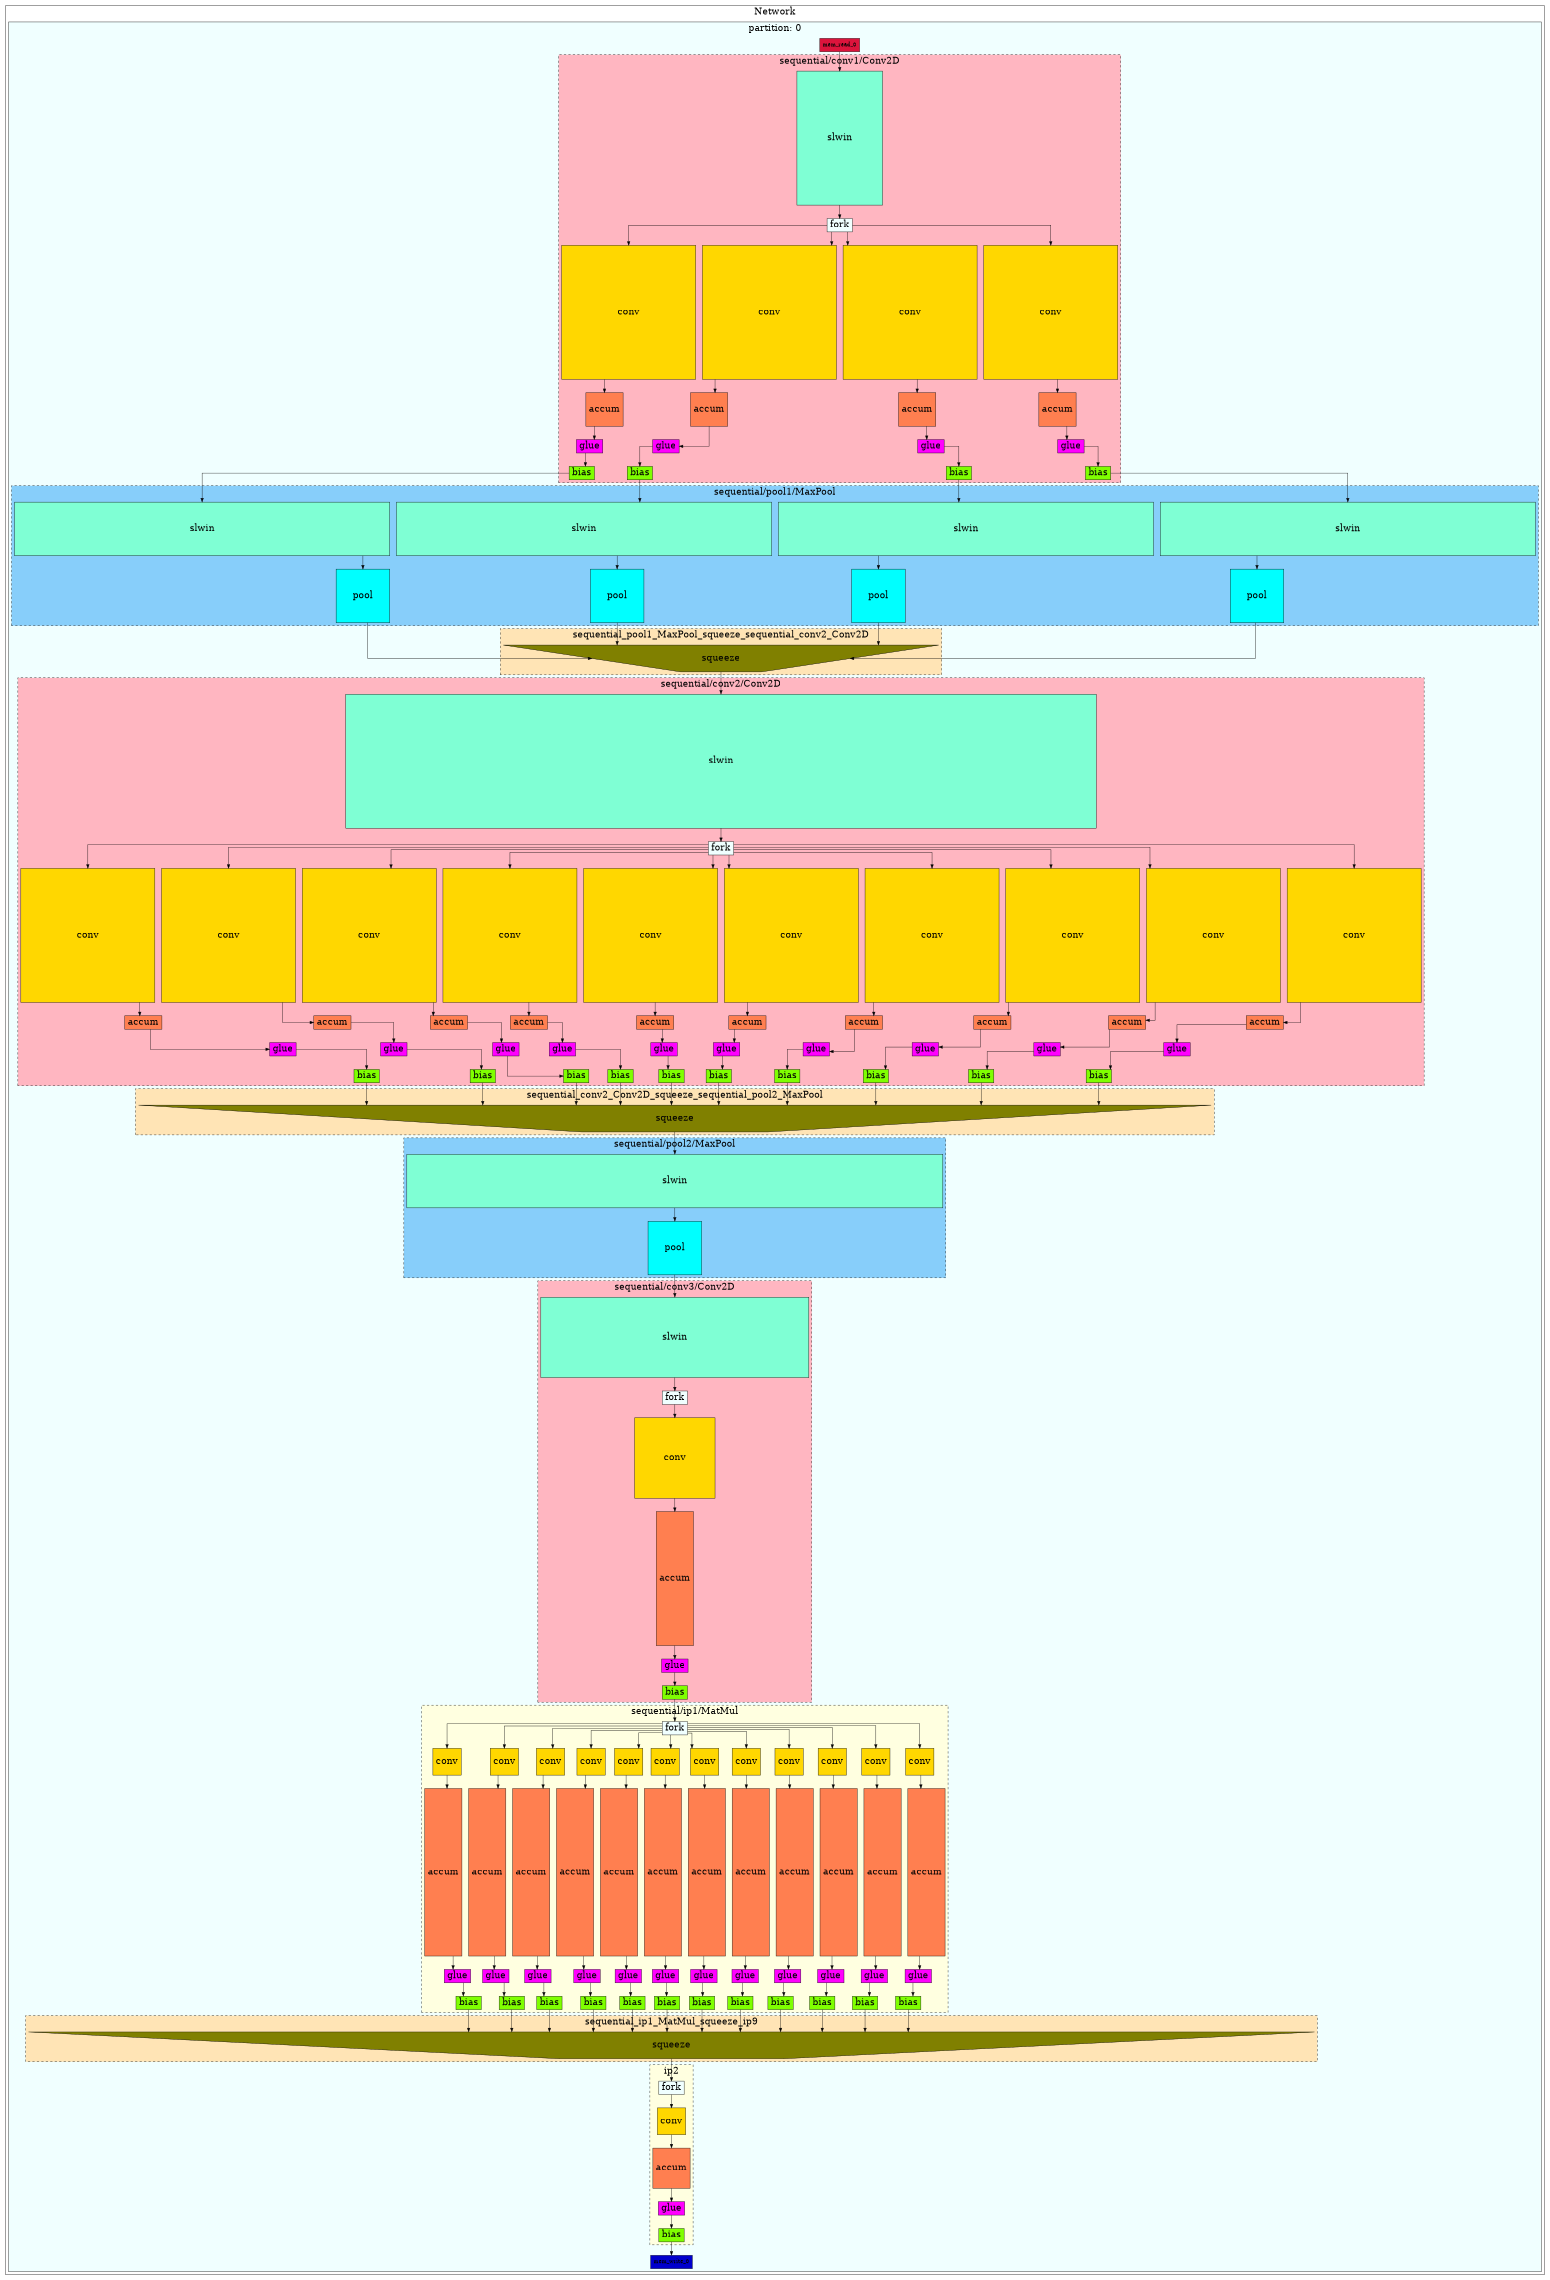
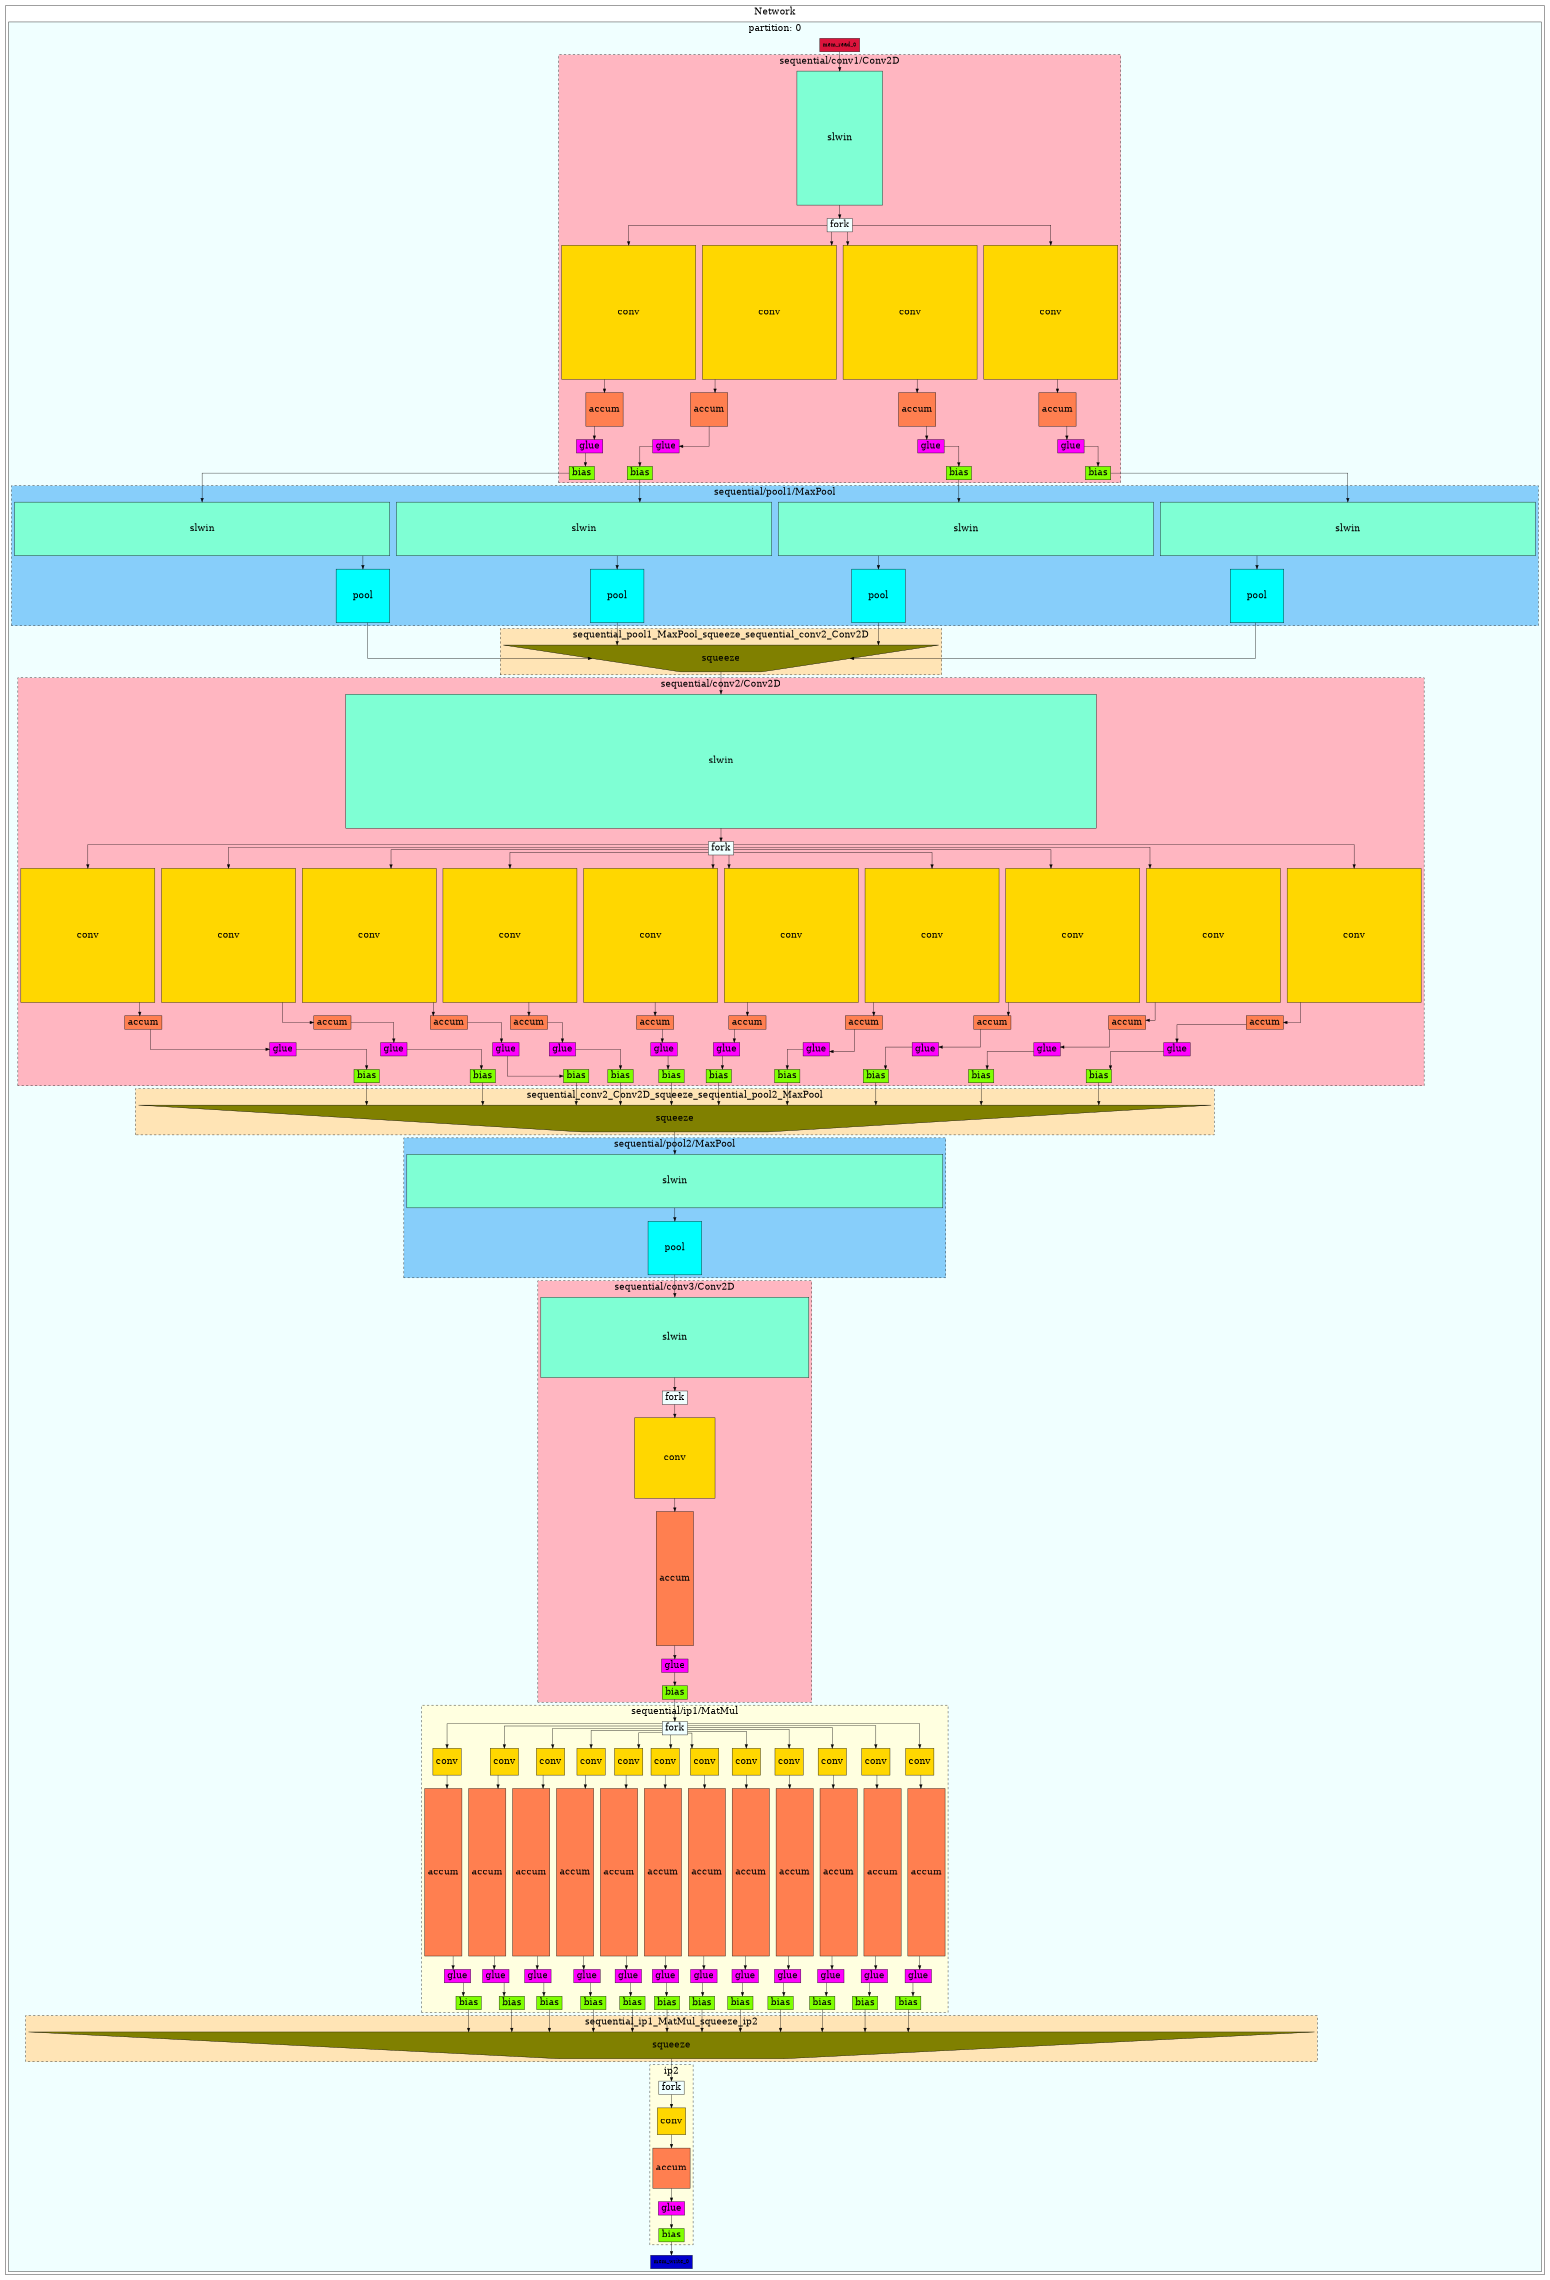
(671, 2022) -> (671, 2022)
